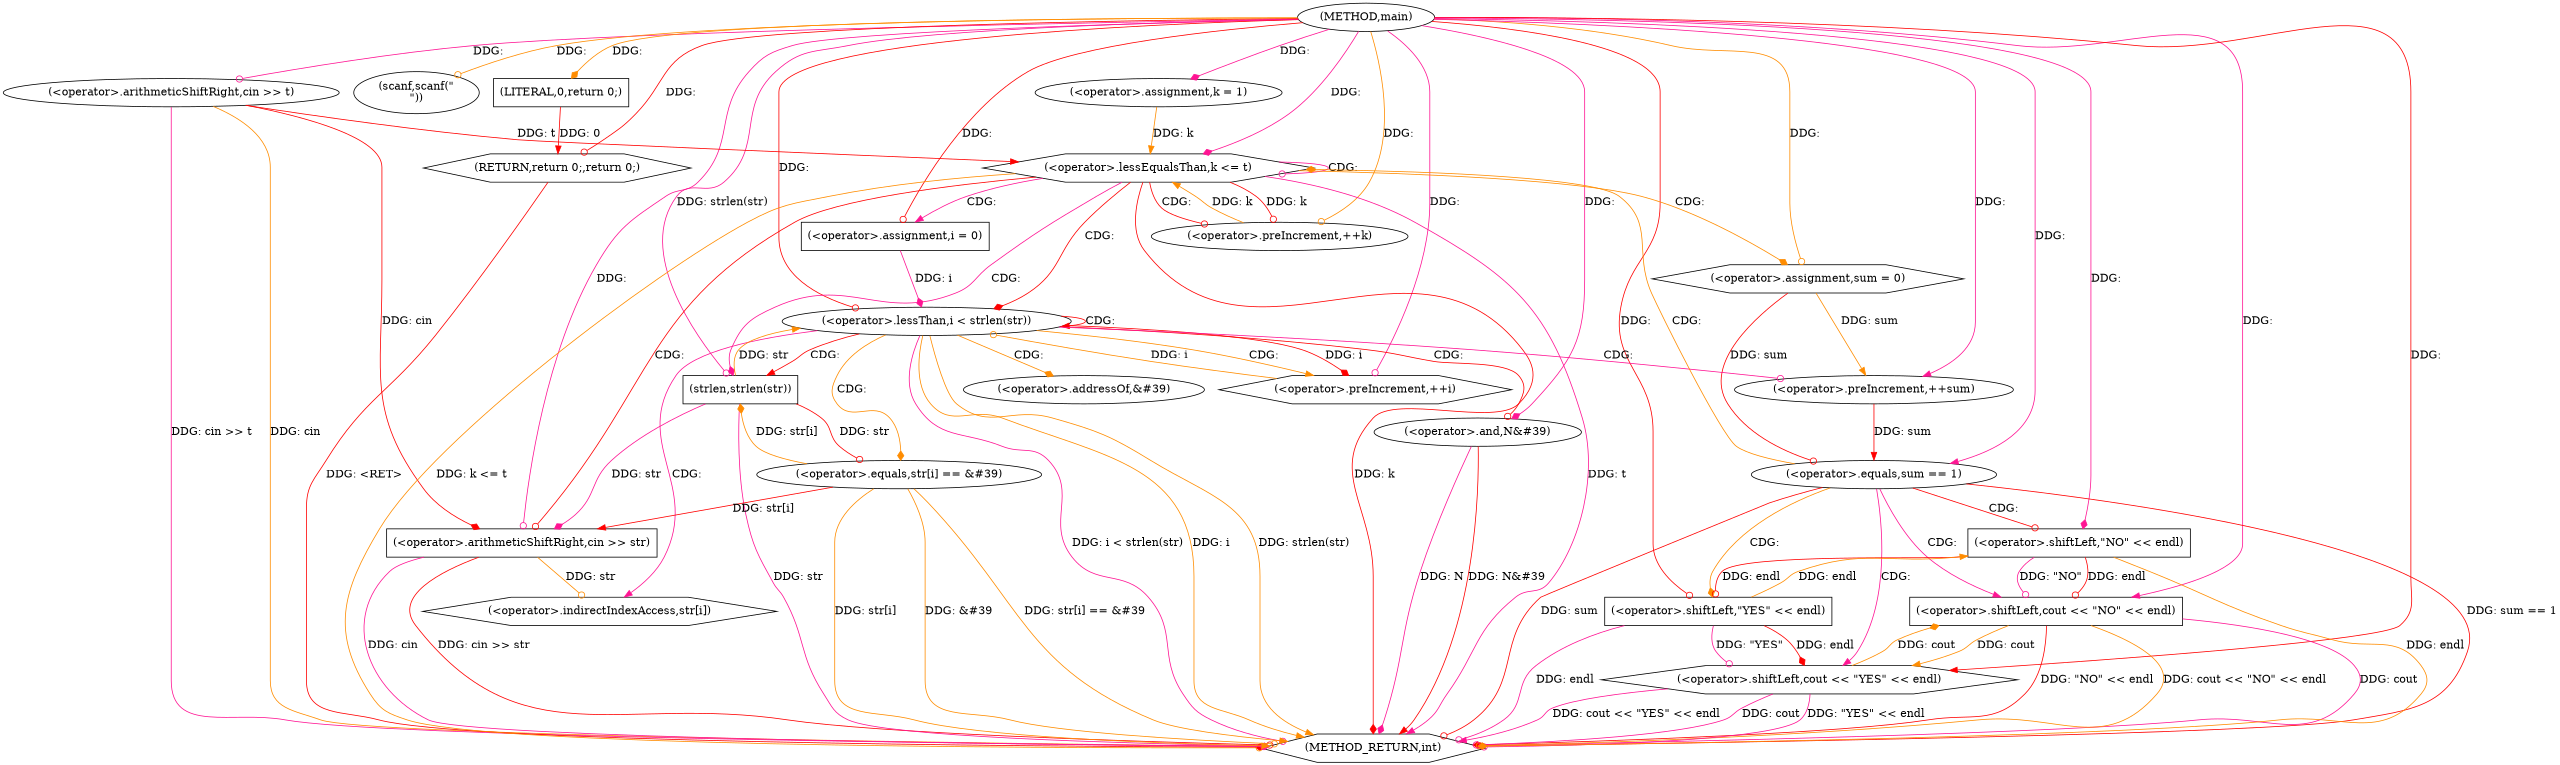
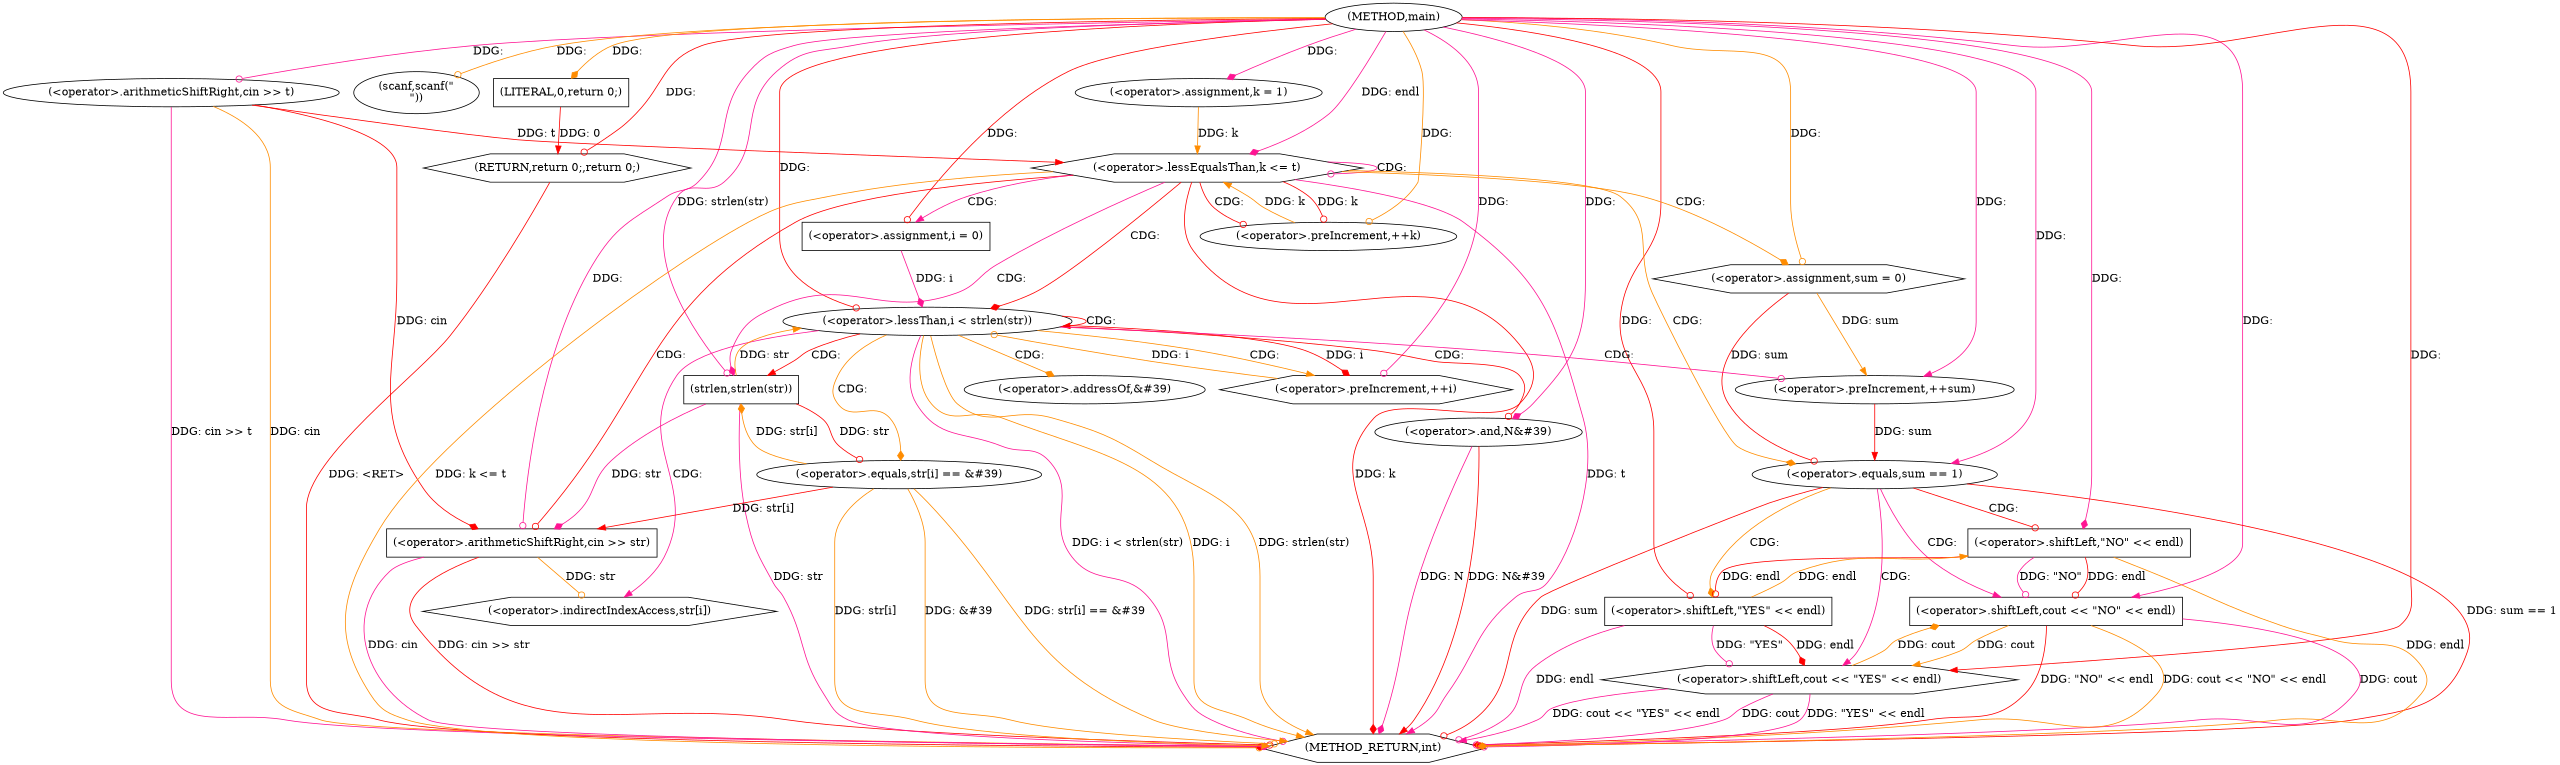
(1348, 93) -> (1390, 93)
(1632, 209) -> (1638, 219)
